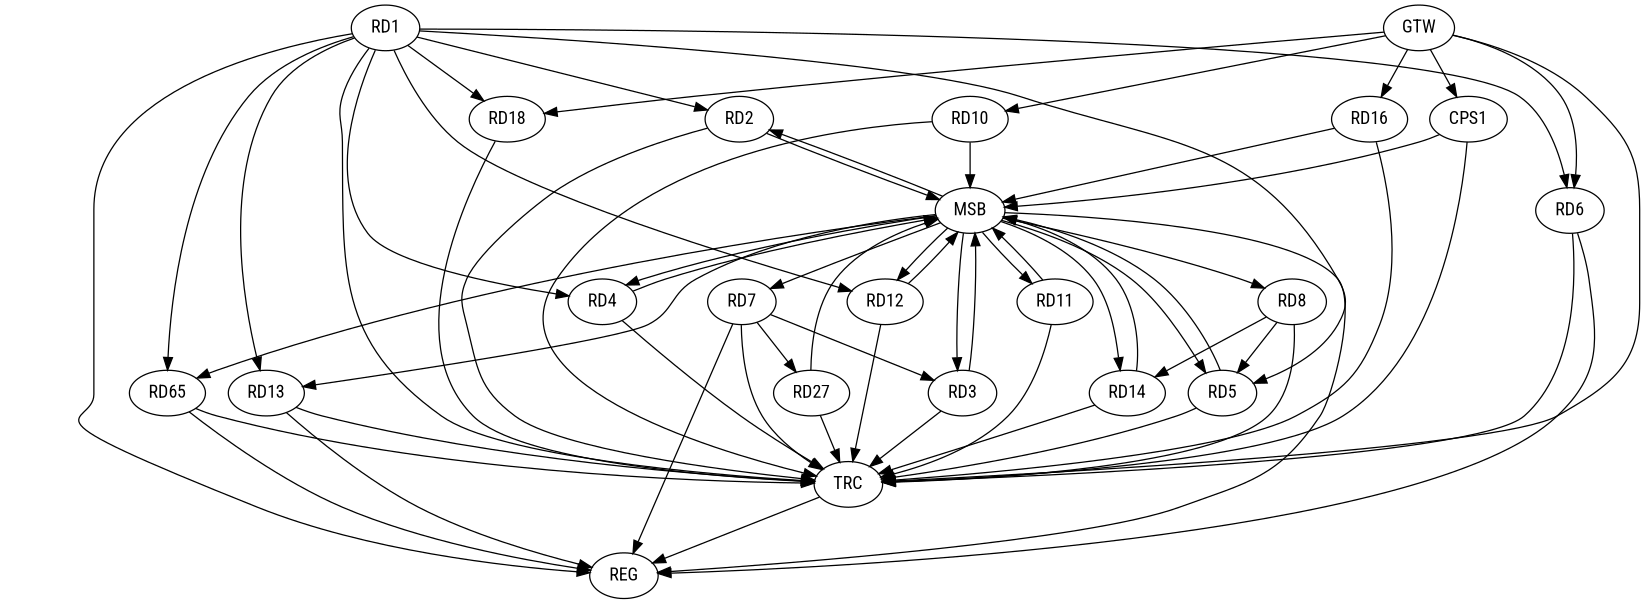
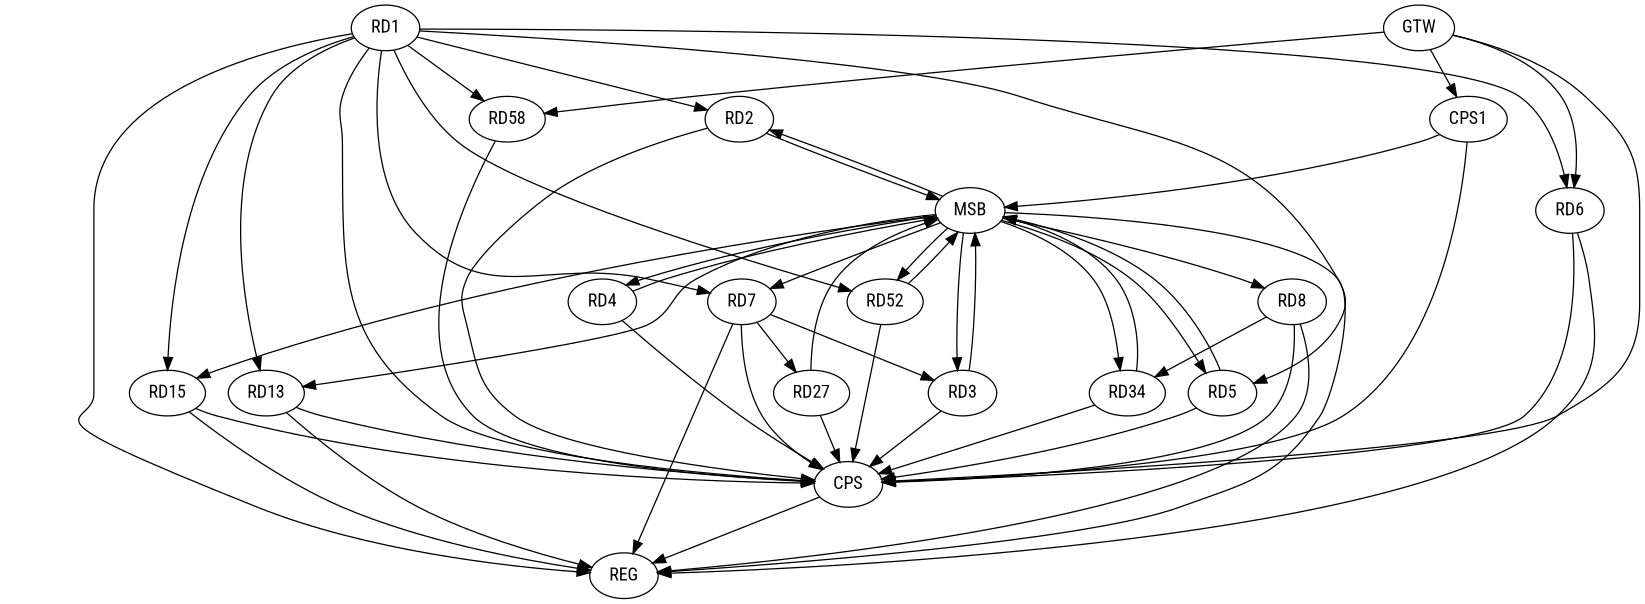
(507, 119) -> (507, 119)
(970, 119) -> none
(1370, 119) -> none
(371, 236) -> (458, 264)
(885, 302) -> (885, 302)
(1055, 302) -> none
(1261, 342) -> (1041, 518)
(167, 393) -> (167, 393)
(1127, 393) -> (1127, 393)
(848, 484) -> (848, 484)
